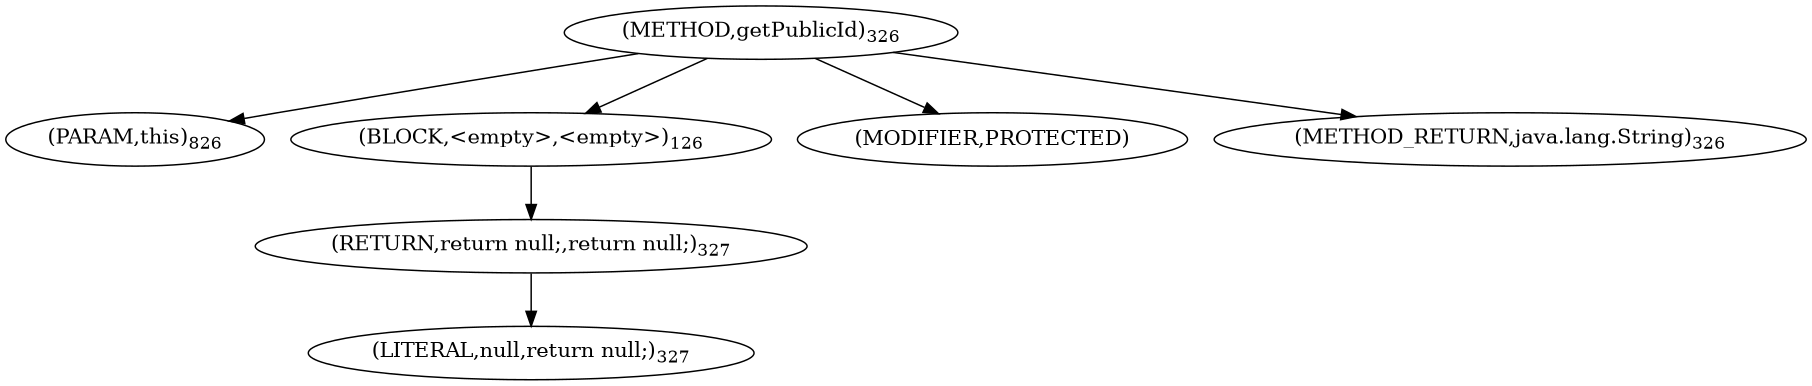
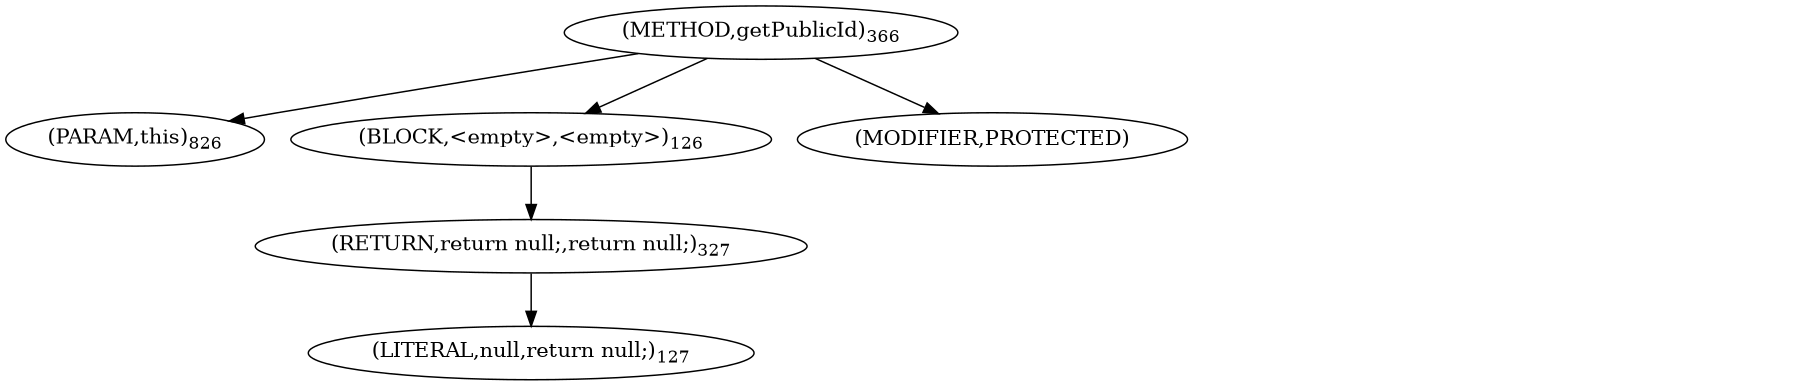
(883, 30) -> (883, 30)
(1510, 139) -> none
(674, 351) -> (674, 351)
